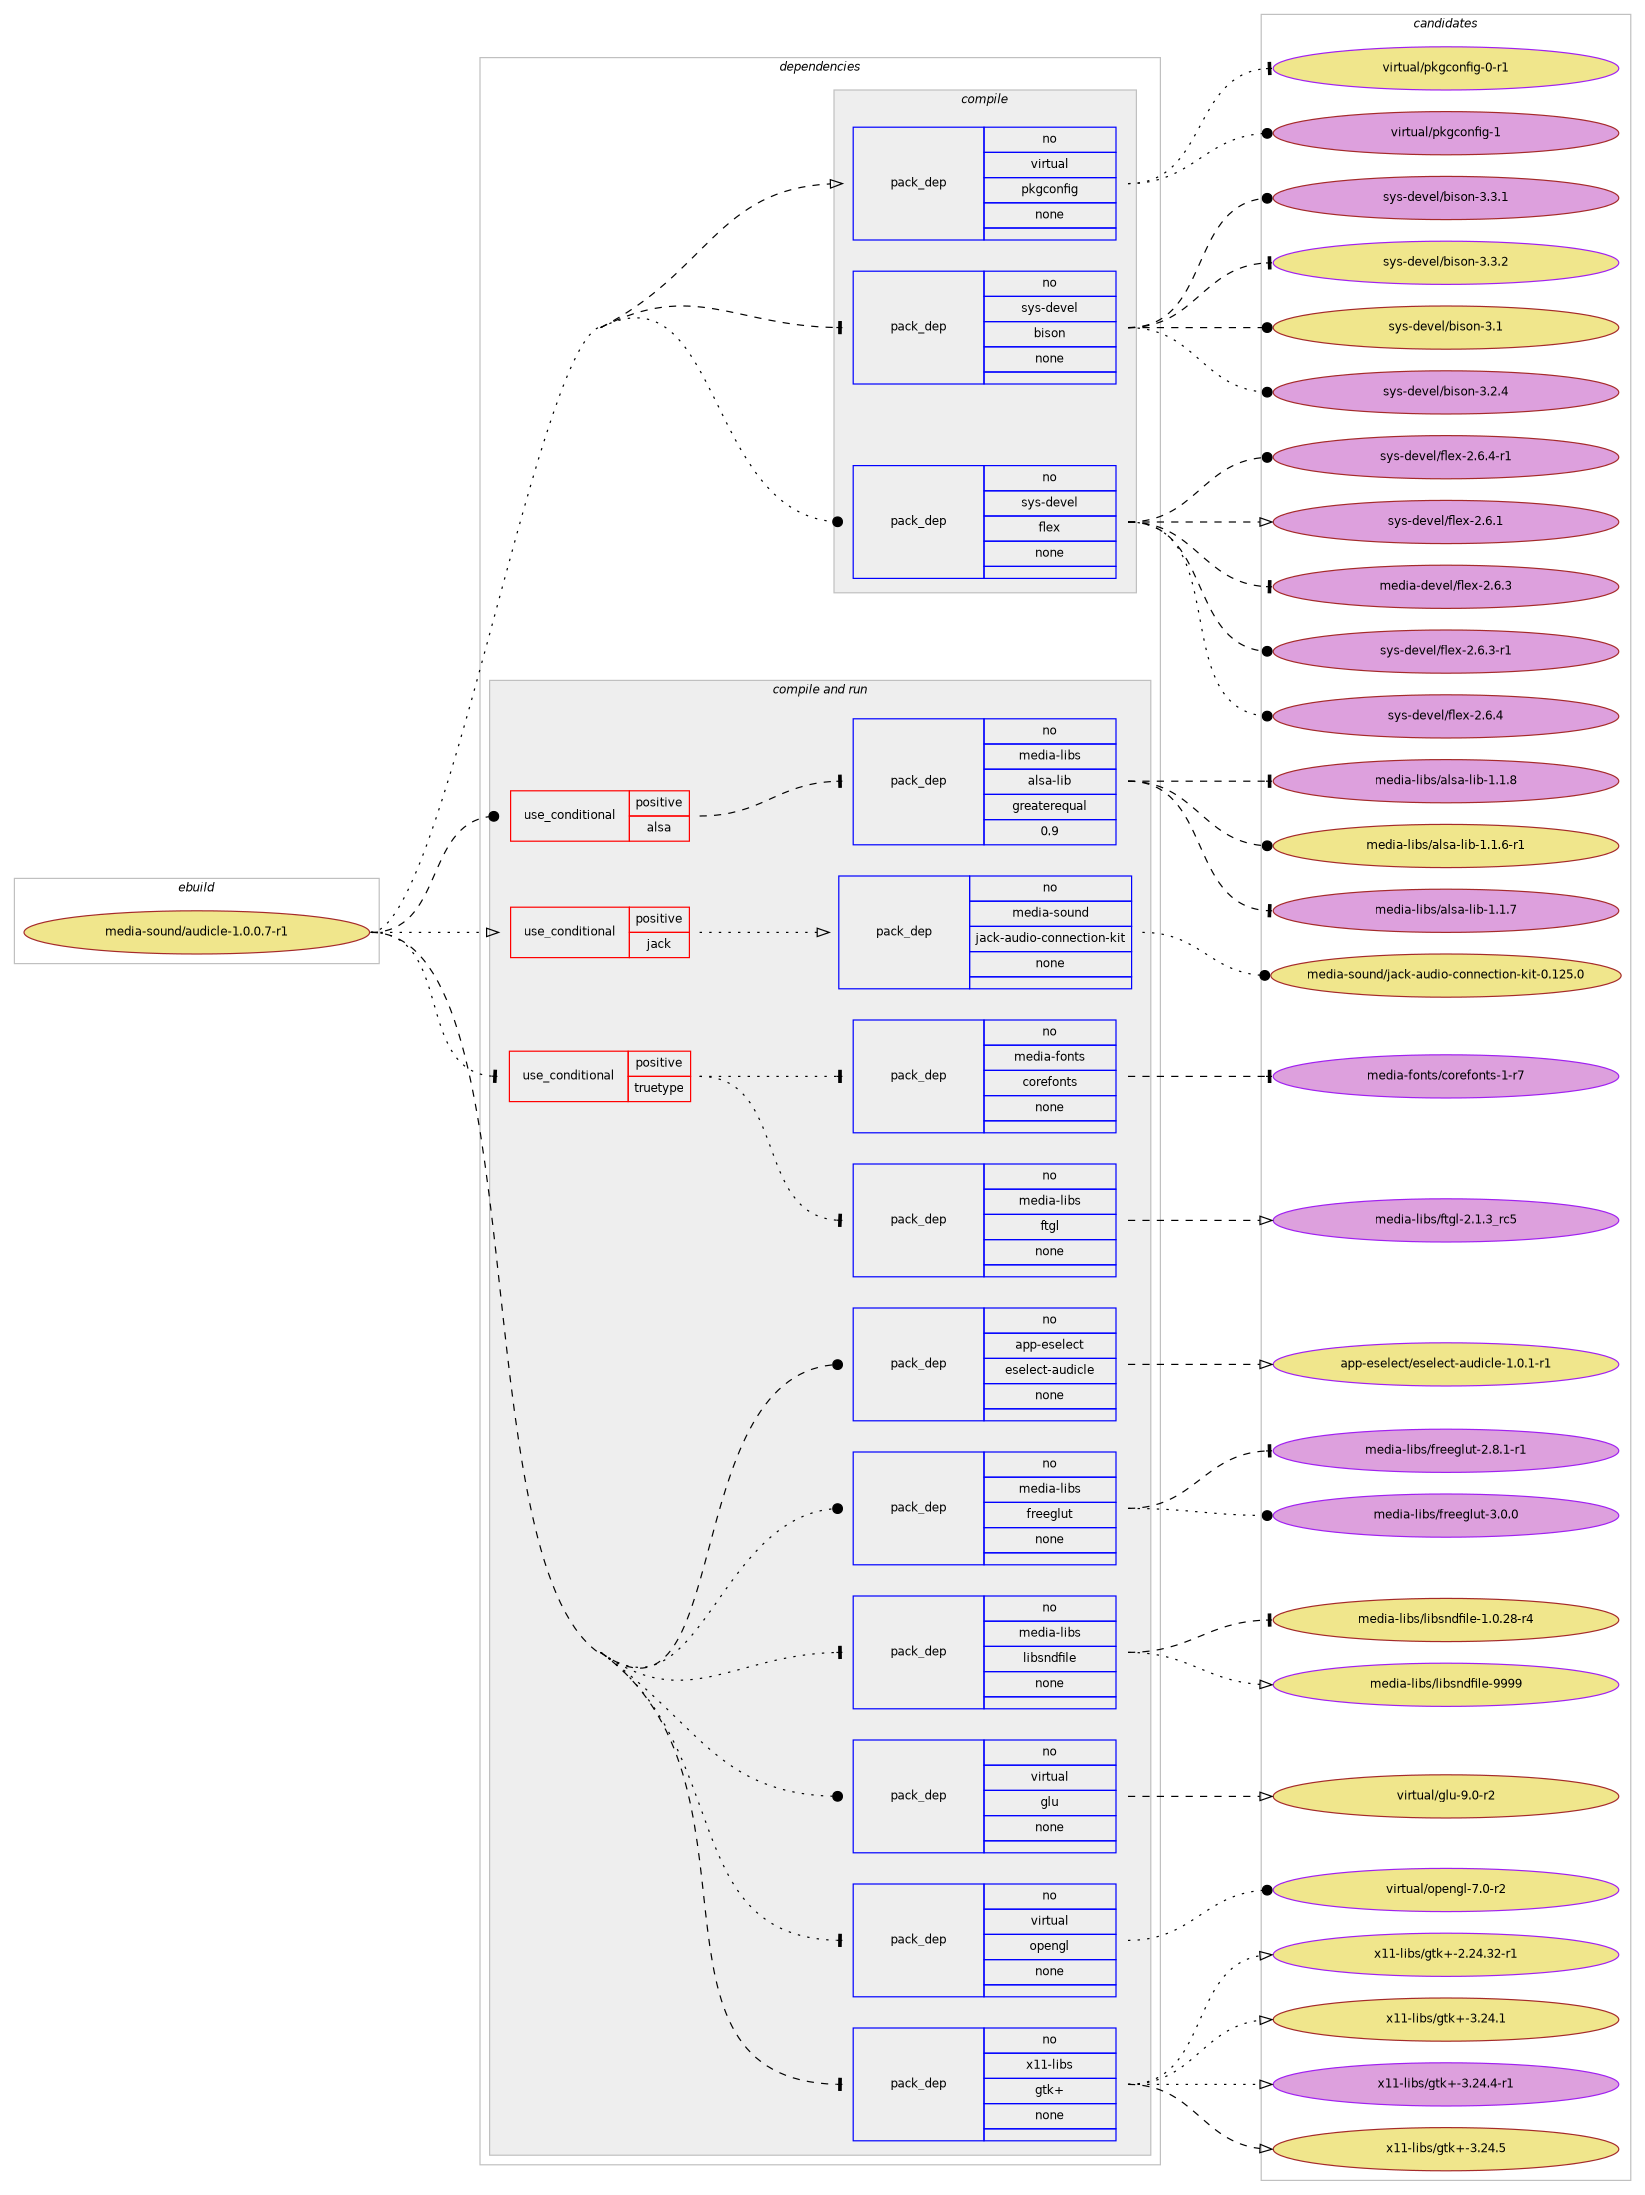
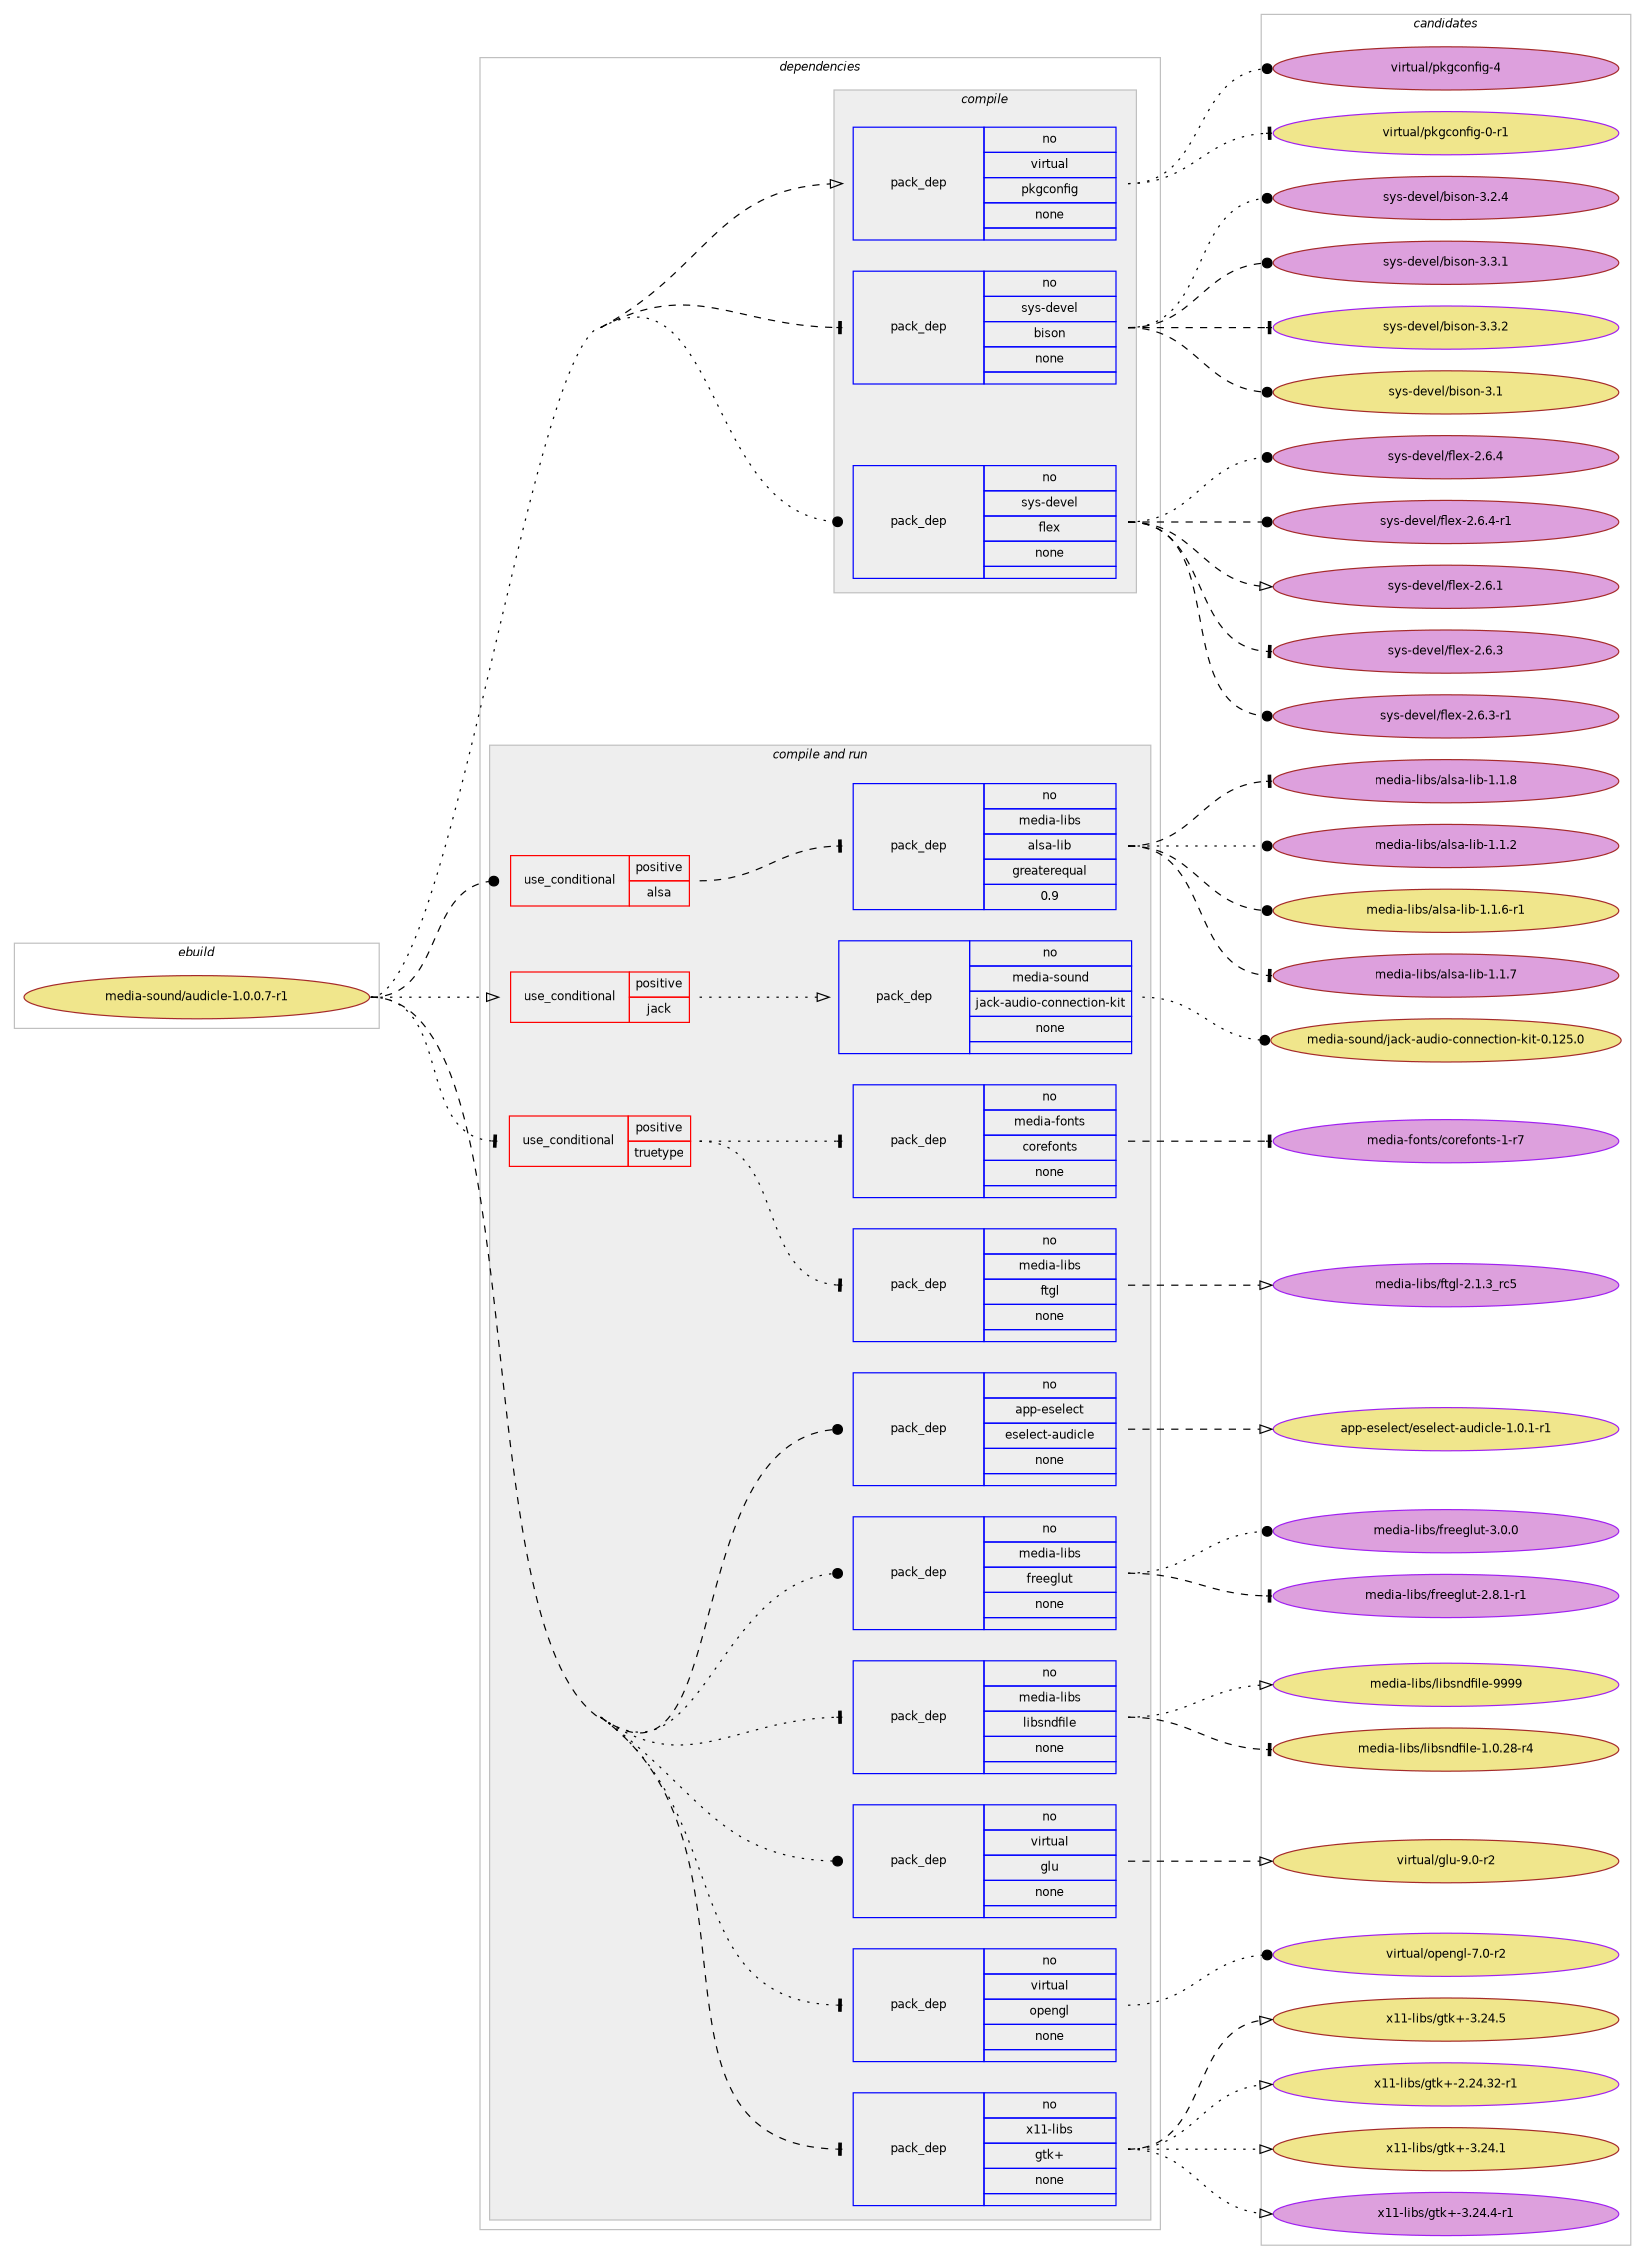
(1446, 133) -> (1446, 68)
(1446, 587) -> (1446, 652)
none -> (1446, 846)
